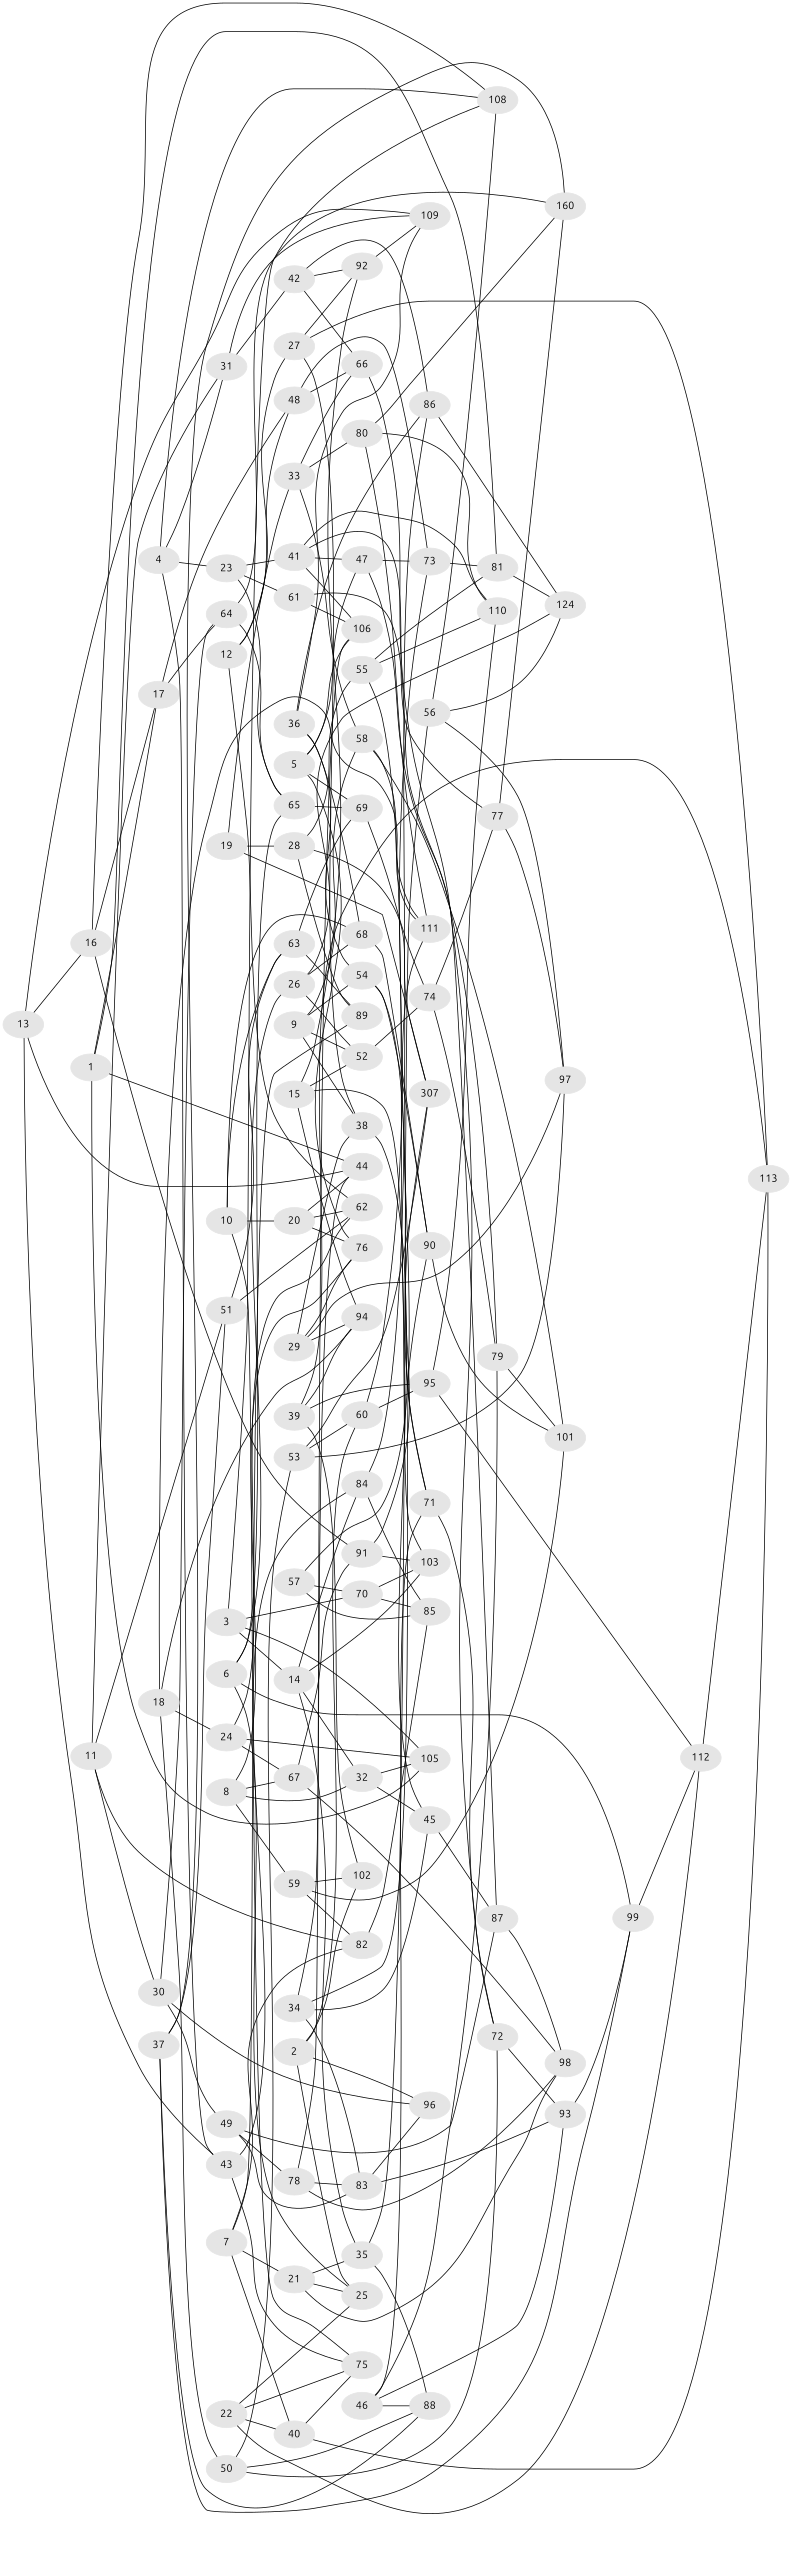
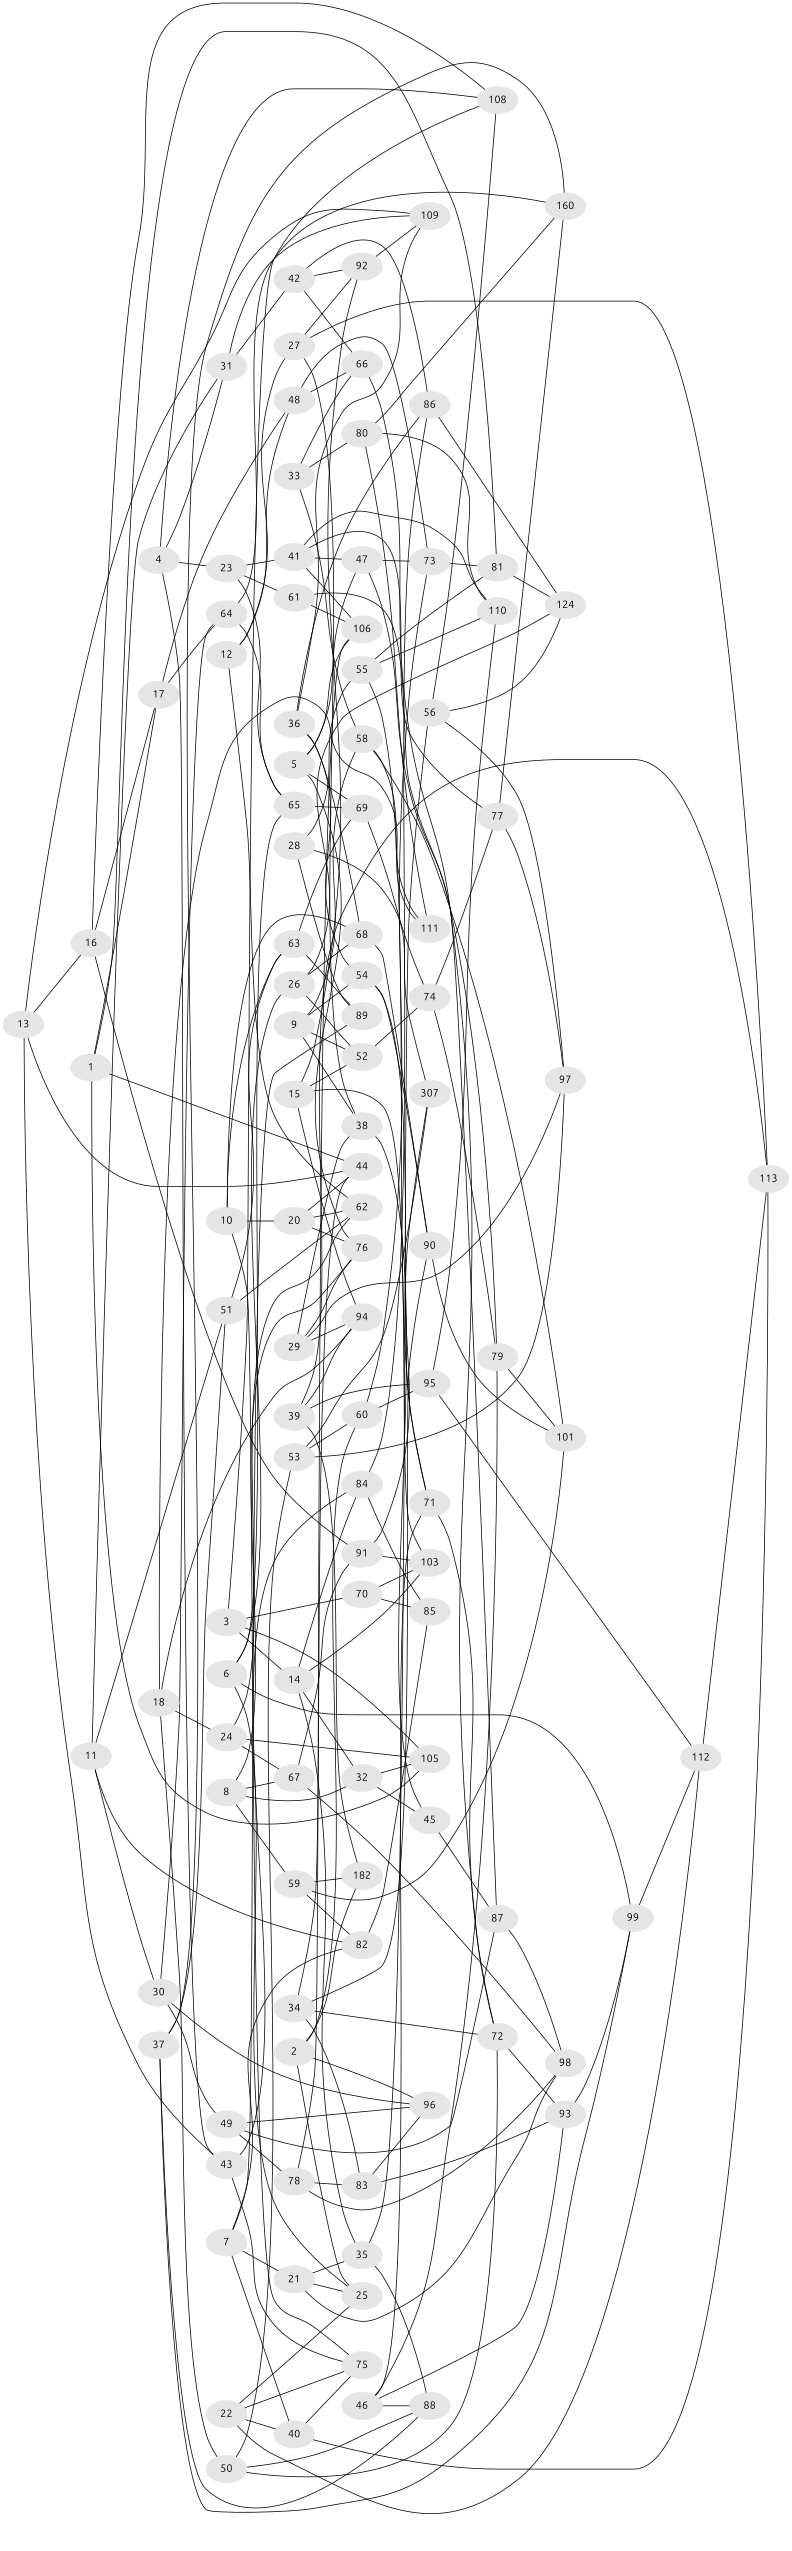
(227, 846) -> none
(294, 1582) -> none
(362, 1876) -> (362, 1876)
(406, 1938) -> (388, 2022)
(284, 2206) -> (332, 2115)
